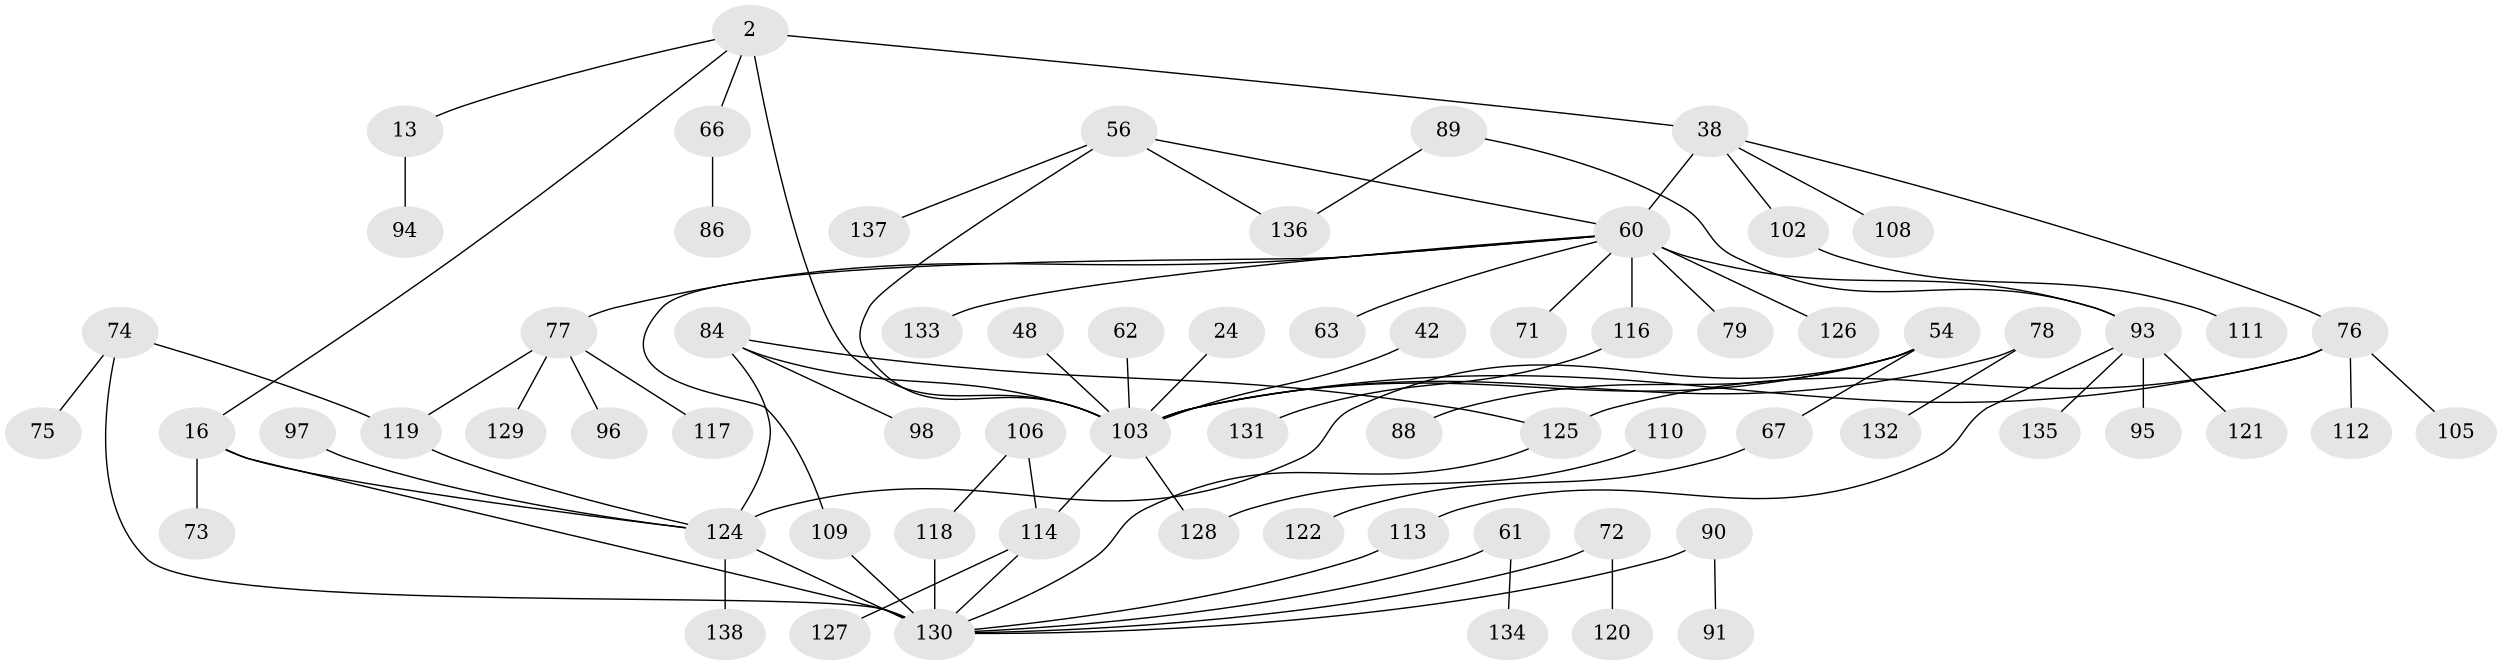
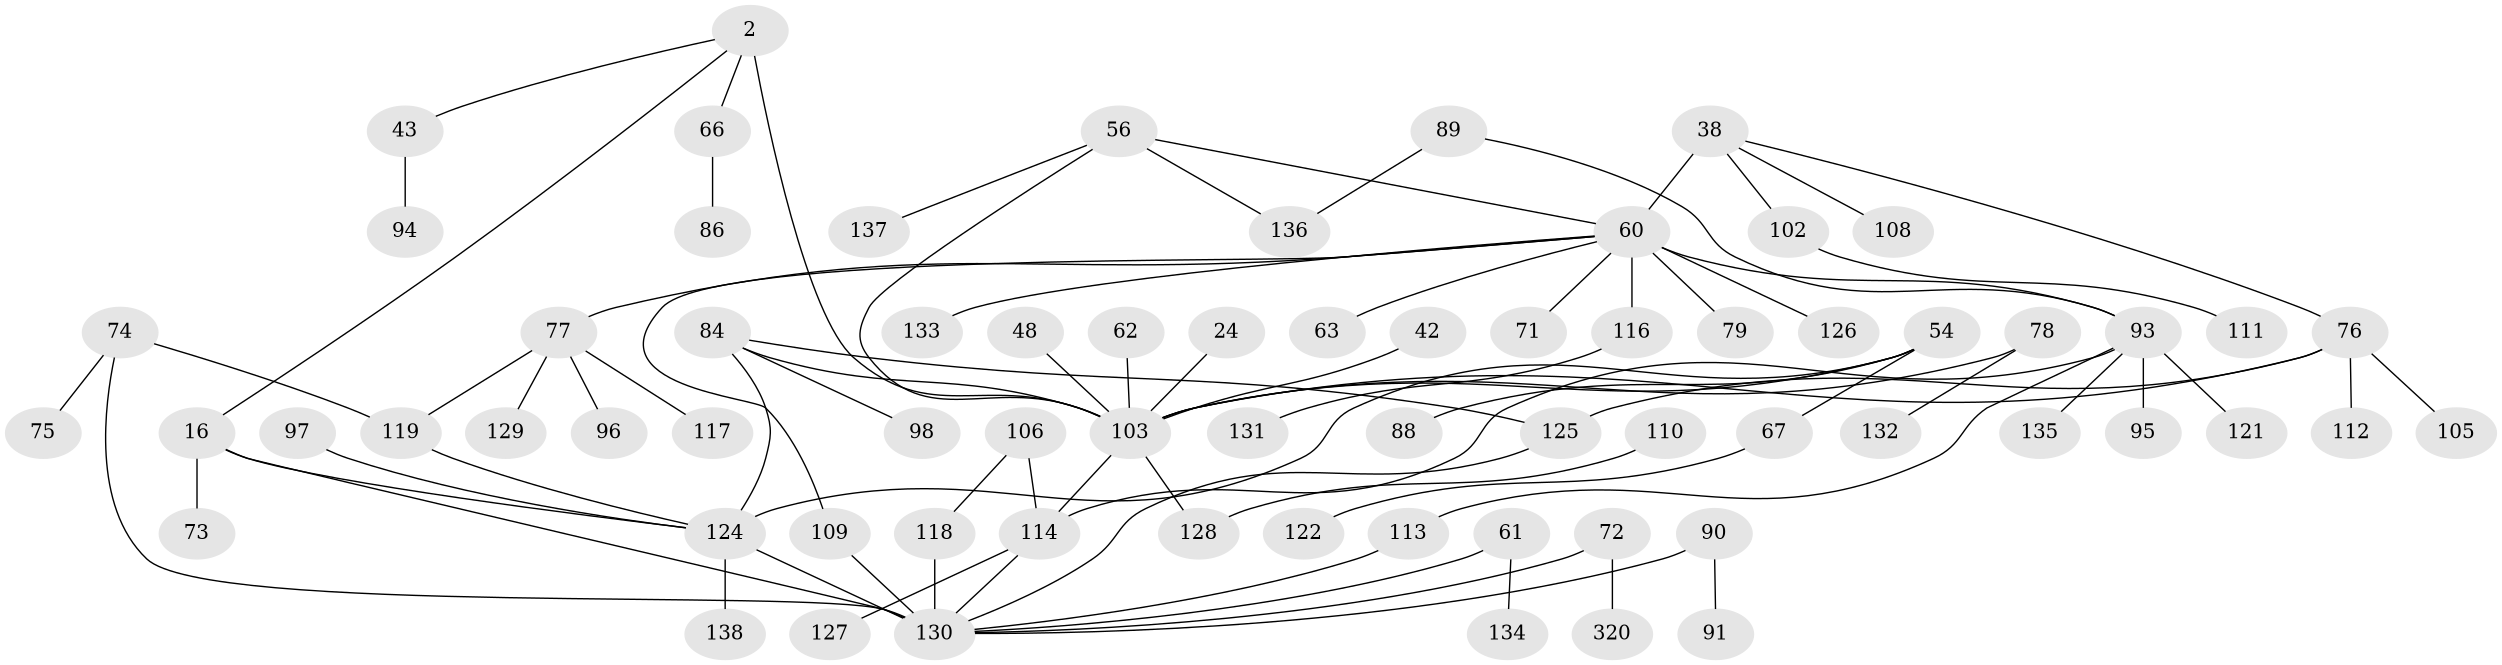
(1231, 79) -> none
(405, 131) -> (405, 131)
none -> (1684, 364)
(1612, 634) -> (1612, 634)
